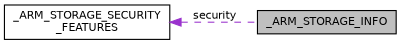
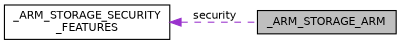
(327, 22) -> (327, 22)
